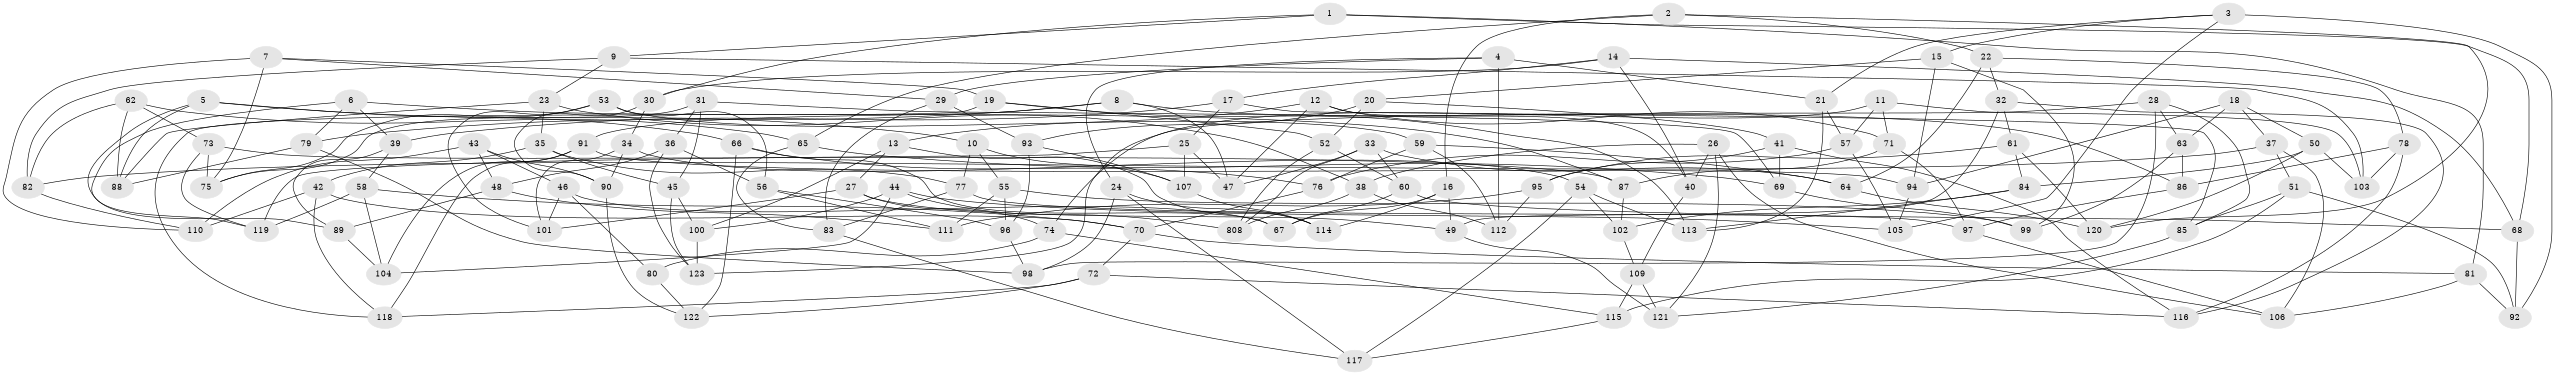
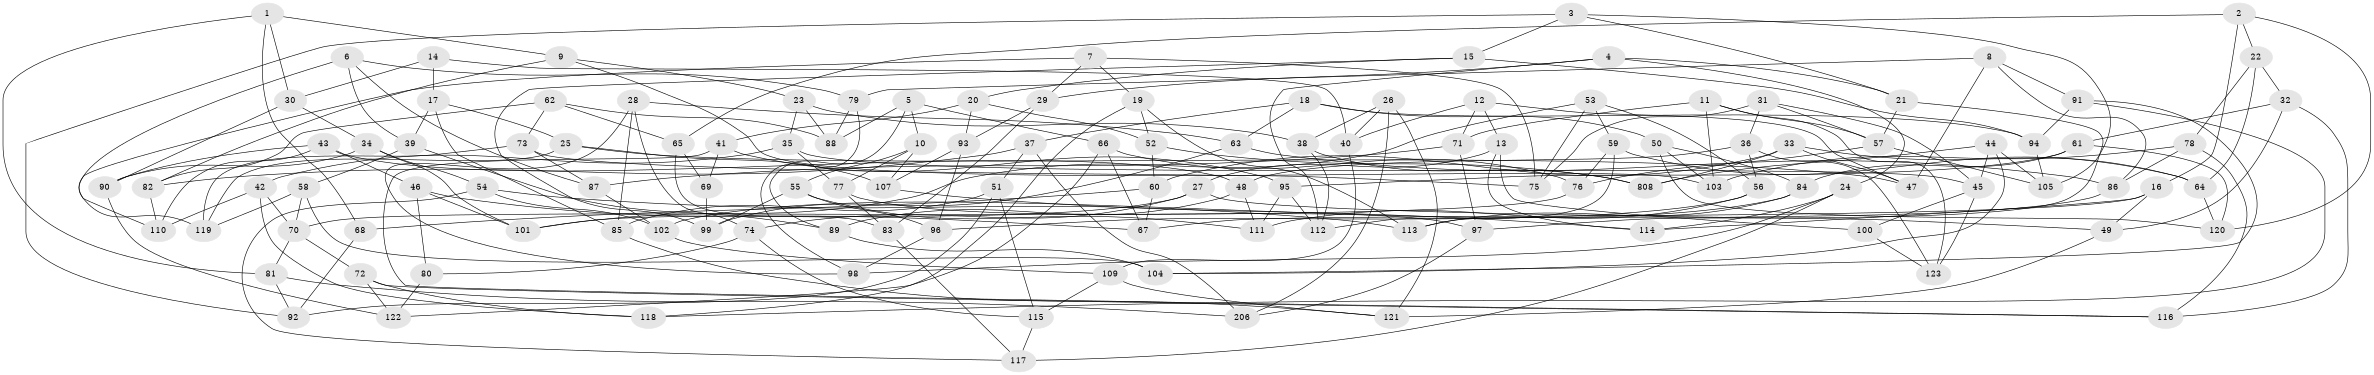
(2098, 76) -> none
(1256, 115) -> (1822, 121)
(765, 222) -> (1985, 166)
(2278, 318) -> (1242, 318)
